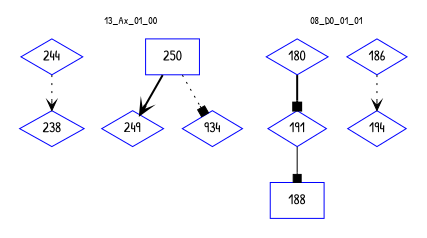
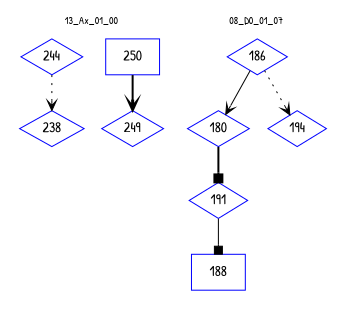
(337, 21) -> (257, 21)
none -> (240, 88)
(212, 129) -> none
